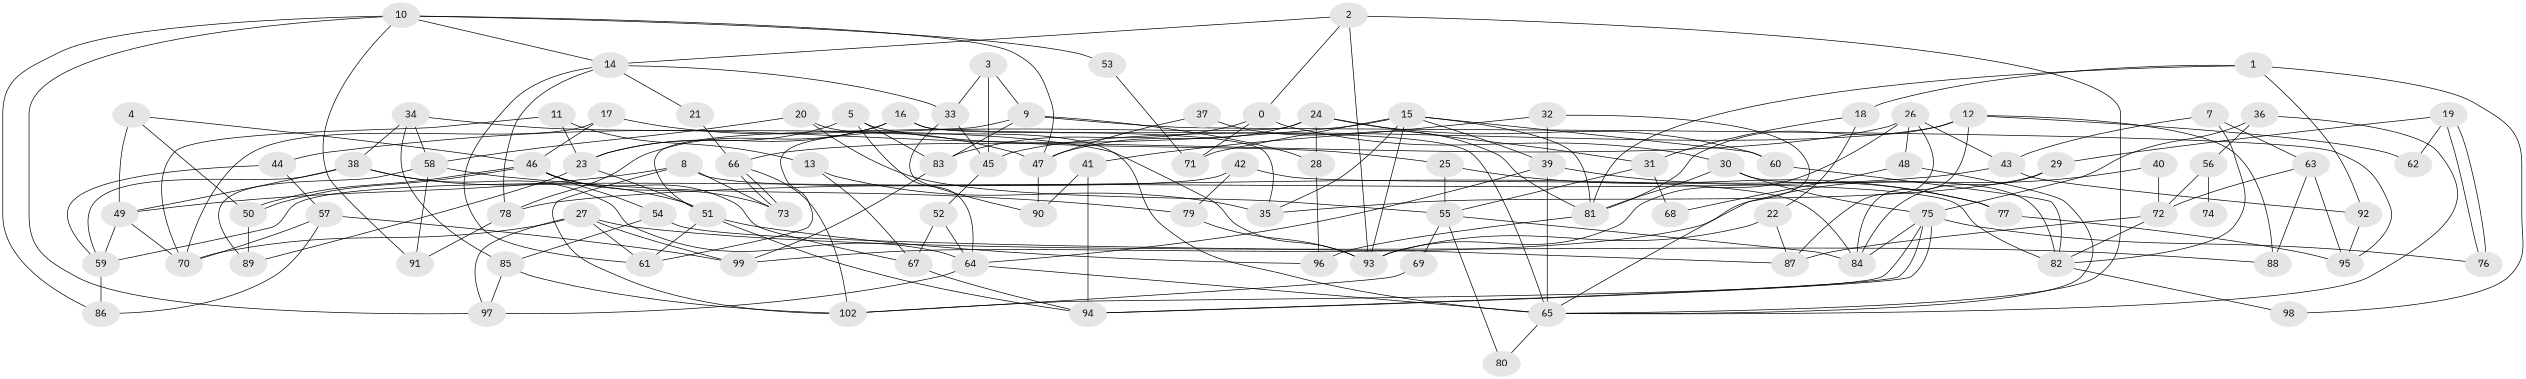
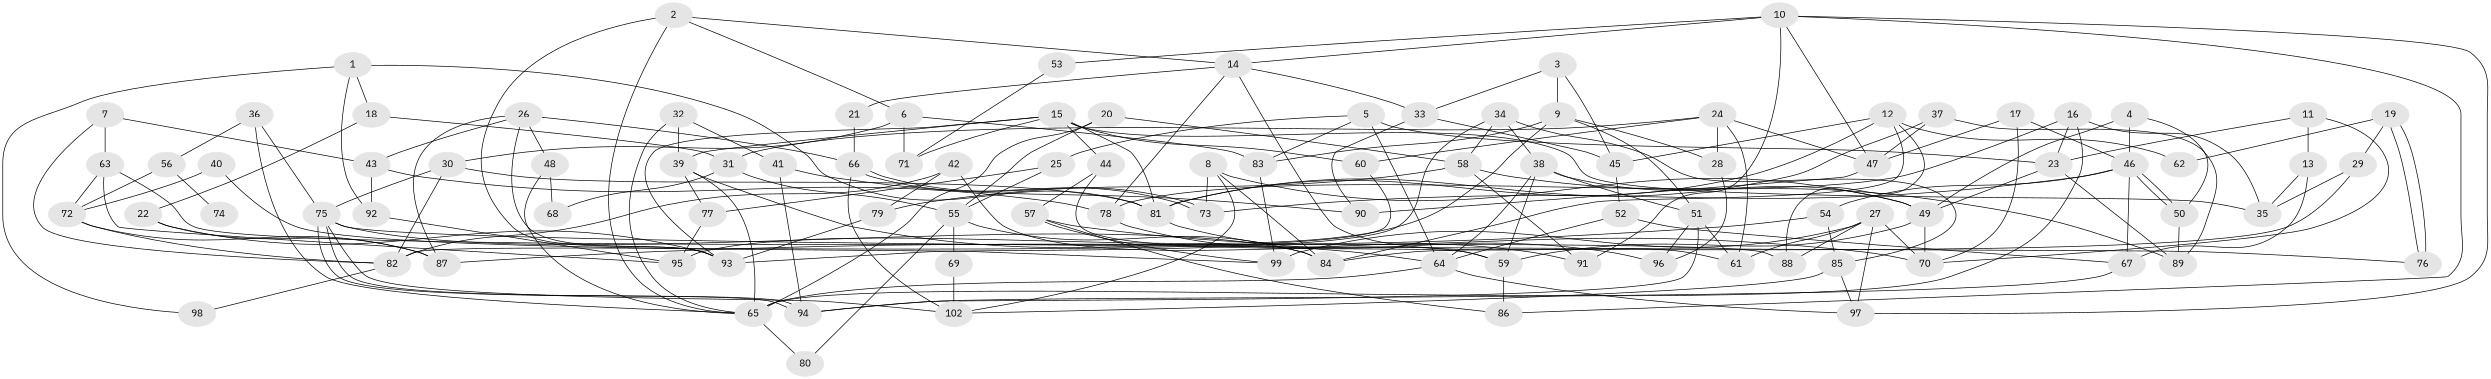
(1262, 115) -> (904, 115)
none -> (2190, 143)
(646, 188) -> (1982, 192)
